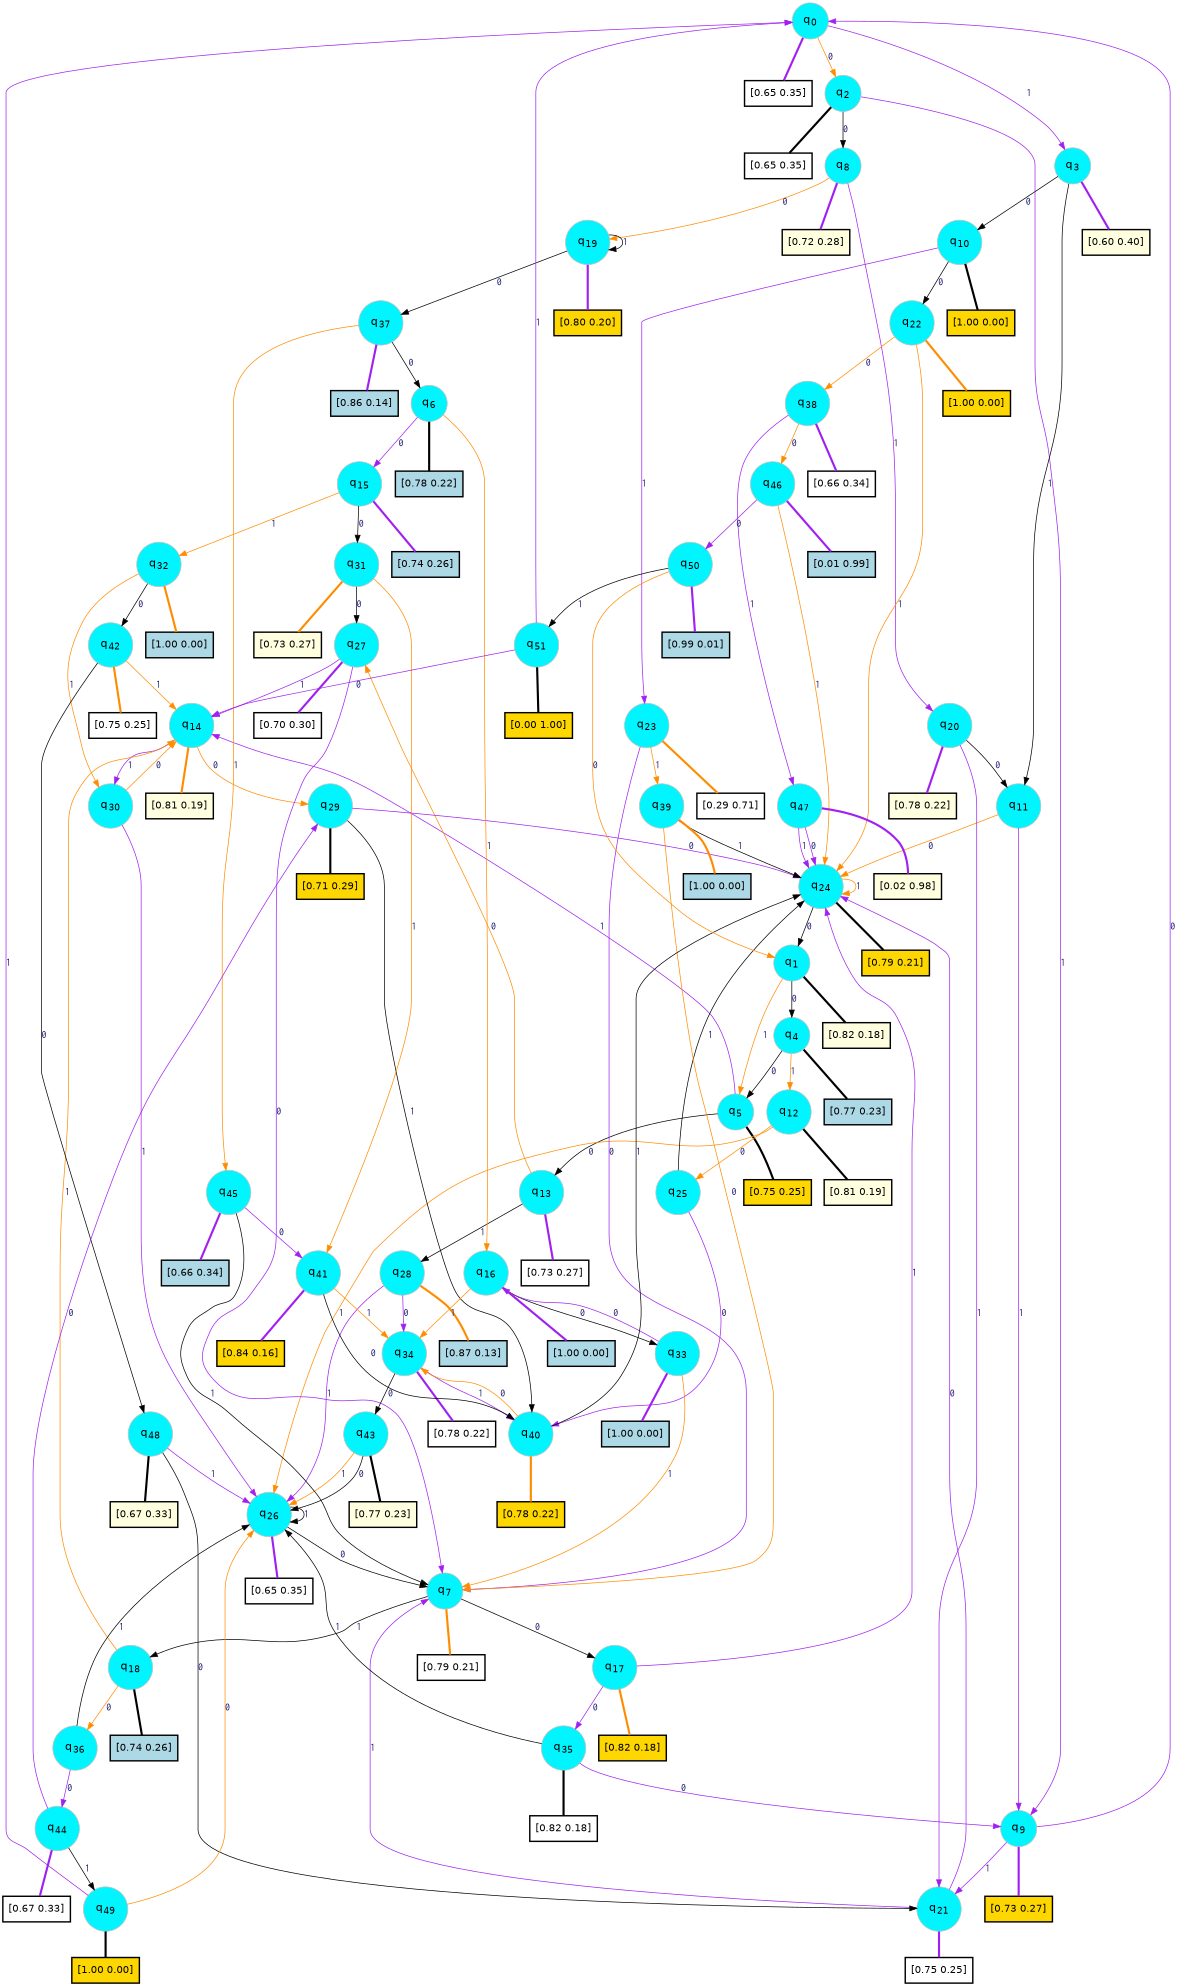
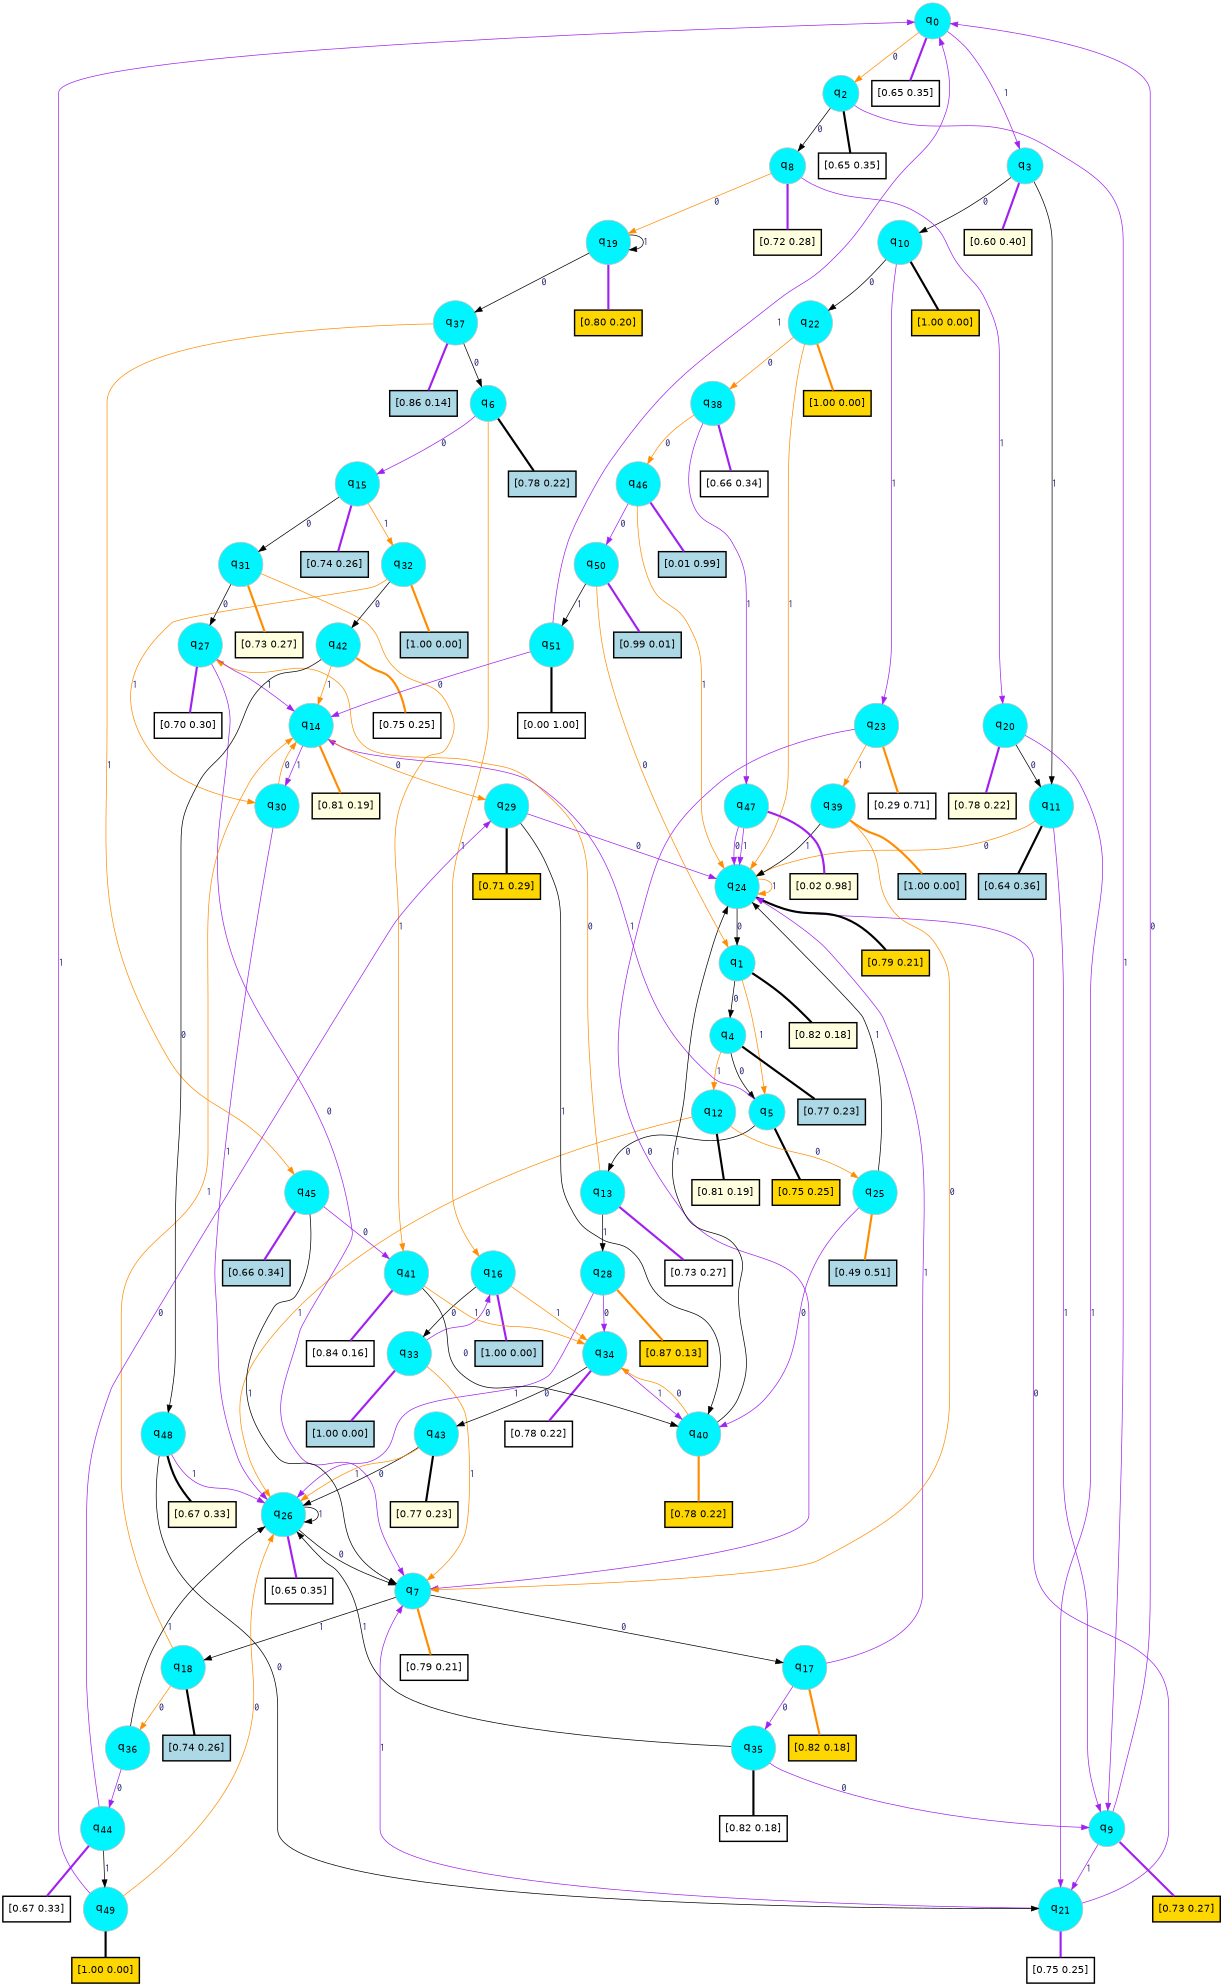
(539, 725) -> (551, 725)
none -> (1012, 887)
none -> (863, 1273)
(251, 1354) -> (340, 1354)
(473, 1354) -> (674, 1354)
